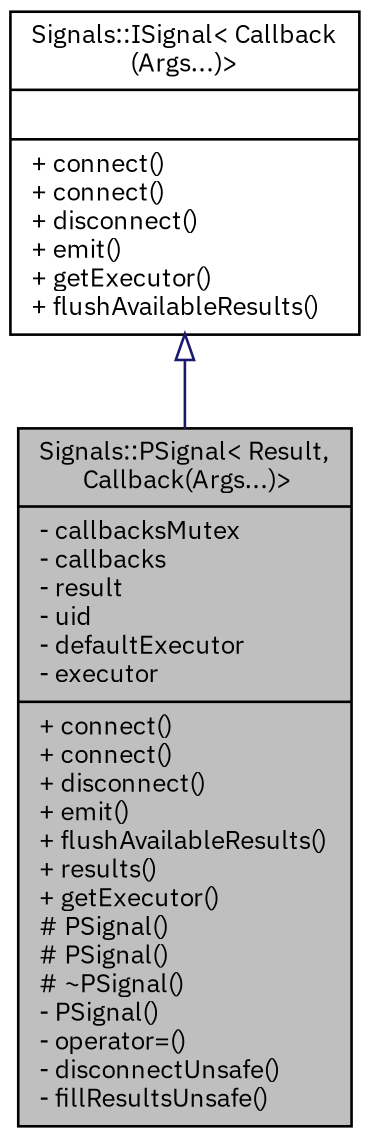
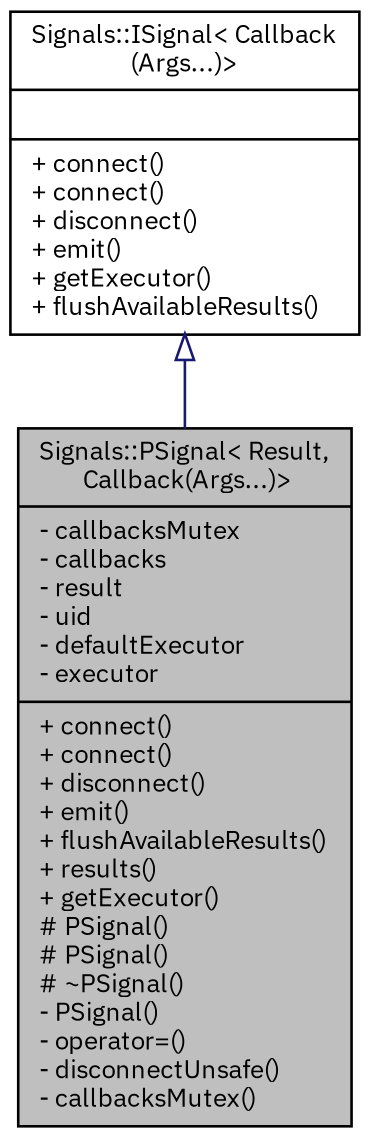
(154, 1099) -> (148, 1099)
